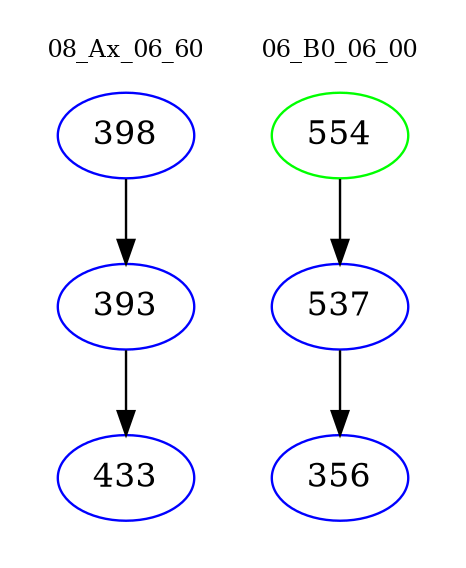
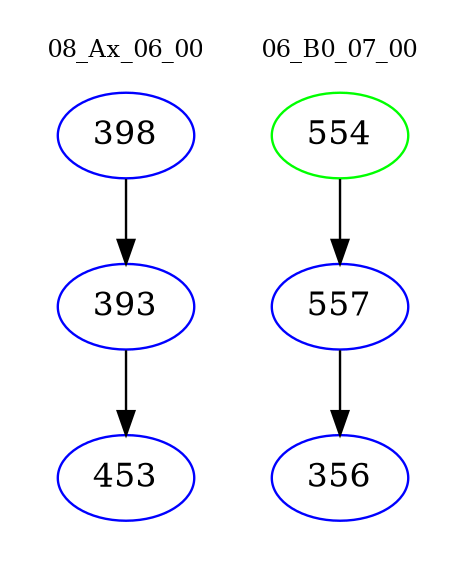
(126, 51) -> (126, 51)
(340, 51) -> (340, 51)
(340, 307) -> (340, 307)
(126, 478) -> (126, 478)
